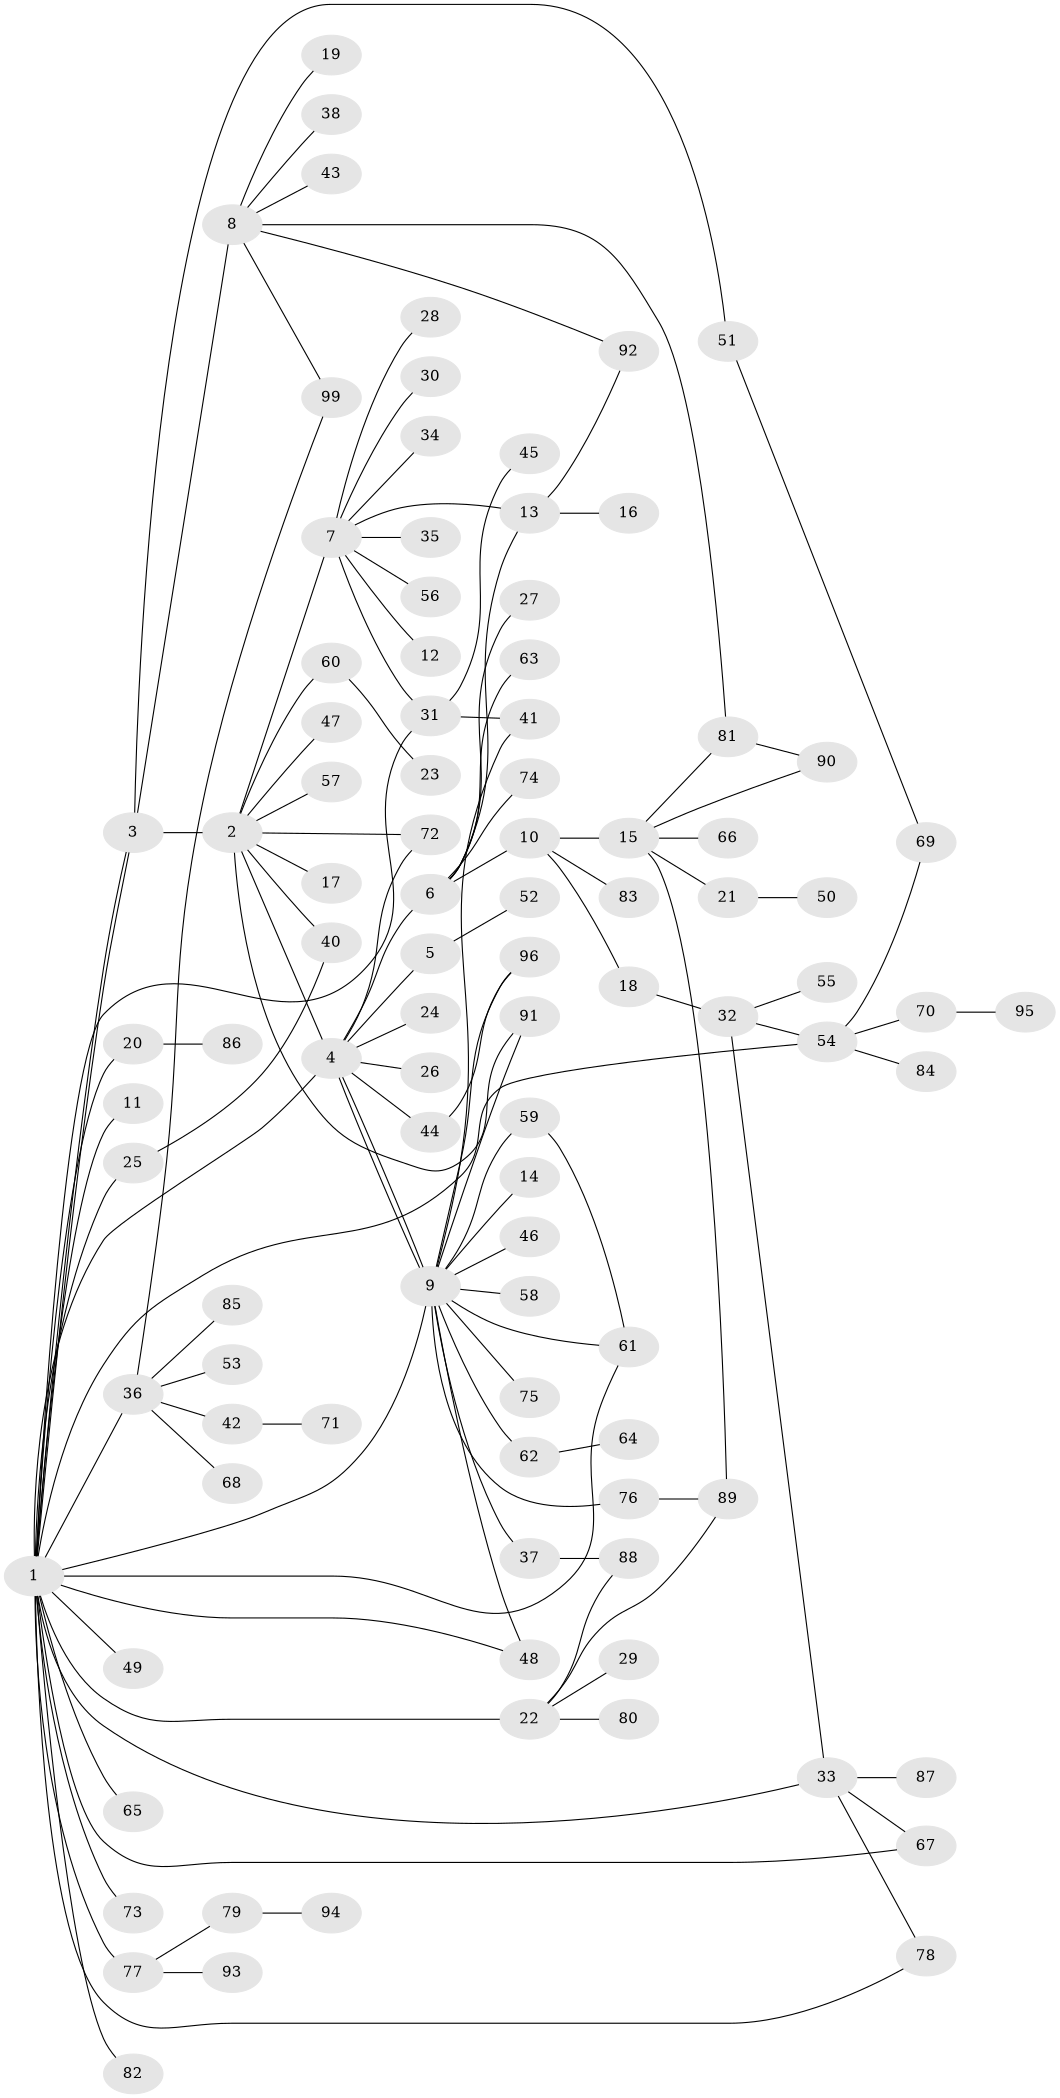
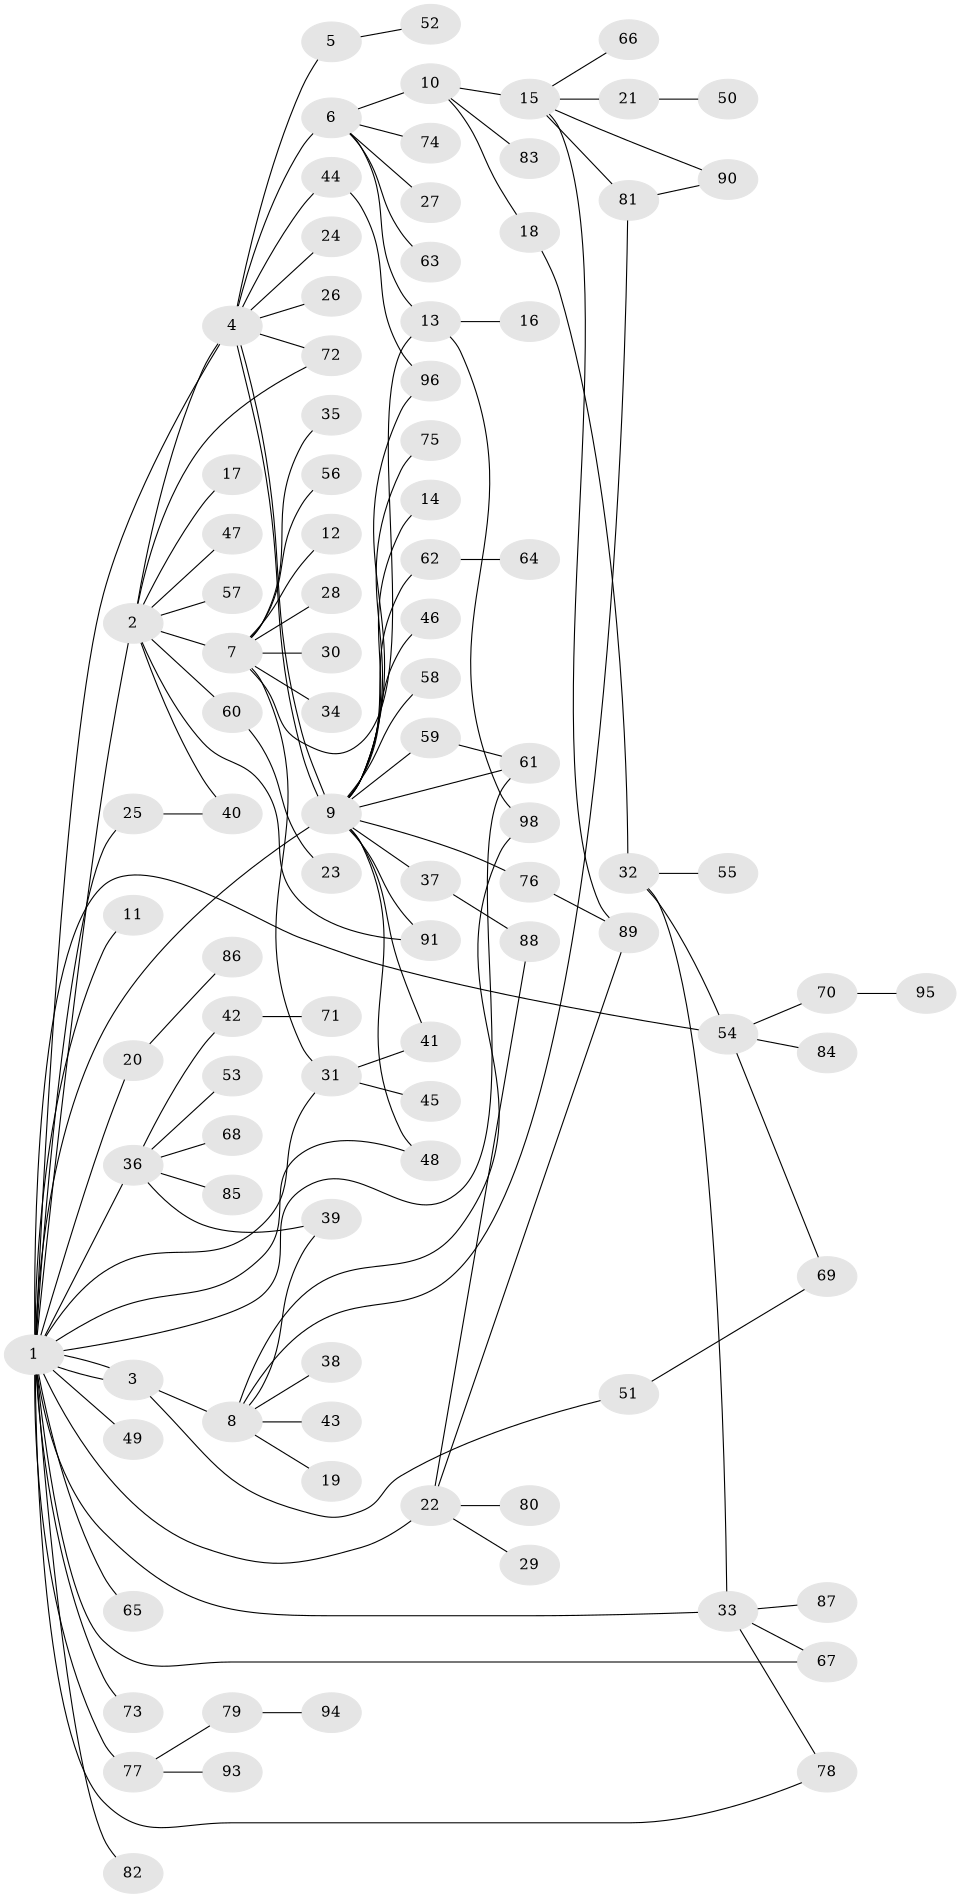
(629, 351) -> (530, 823)
(332, 398) -> (332, 1219)
(183, 833) -> (94, 850)
